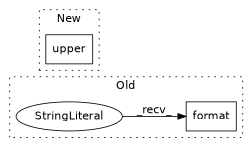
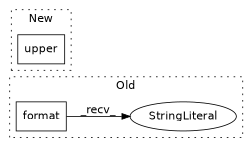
(150, 116) -> (94, 116)
